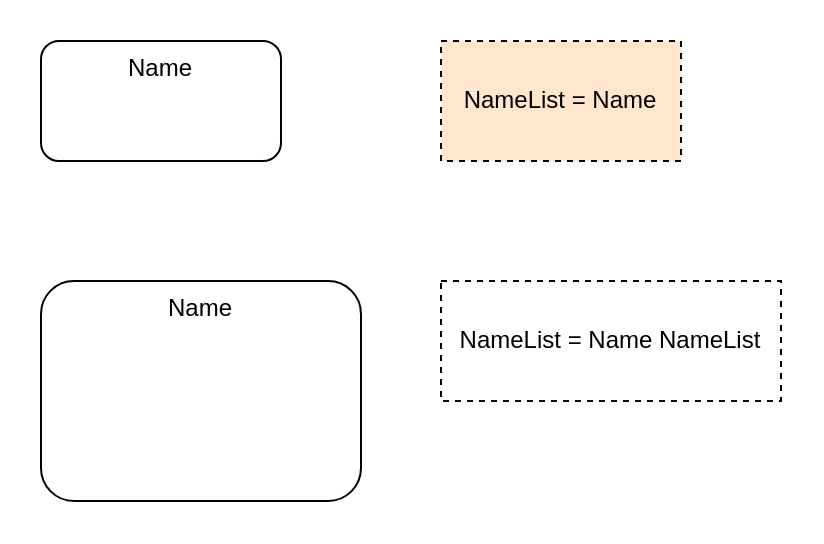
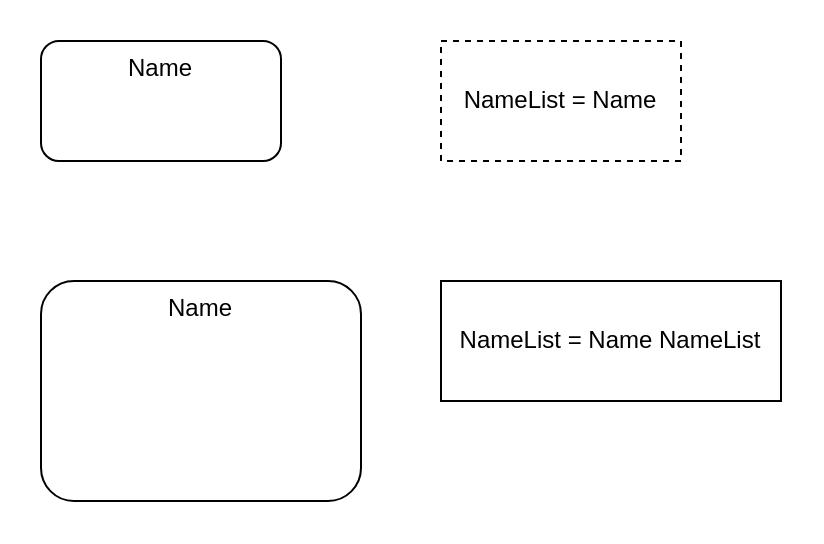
(561, 101) -> (561, 101)
(611, 341) -> (611, 341)
